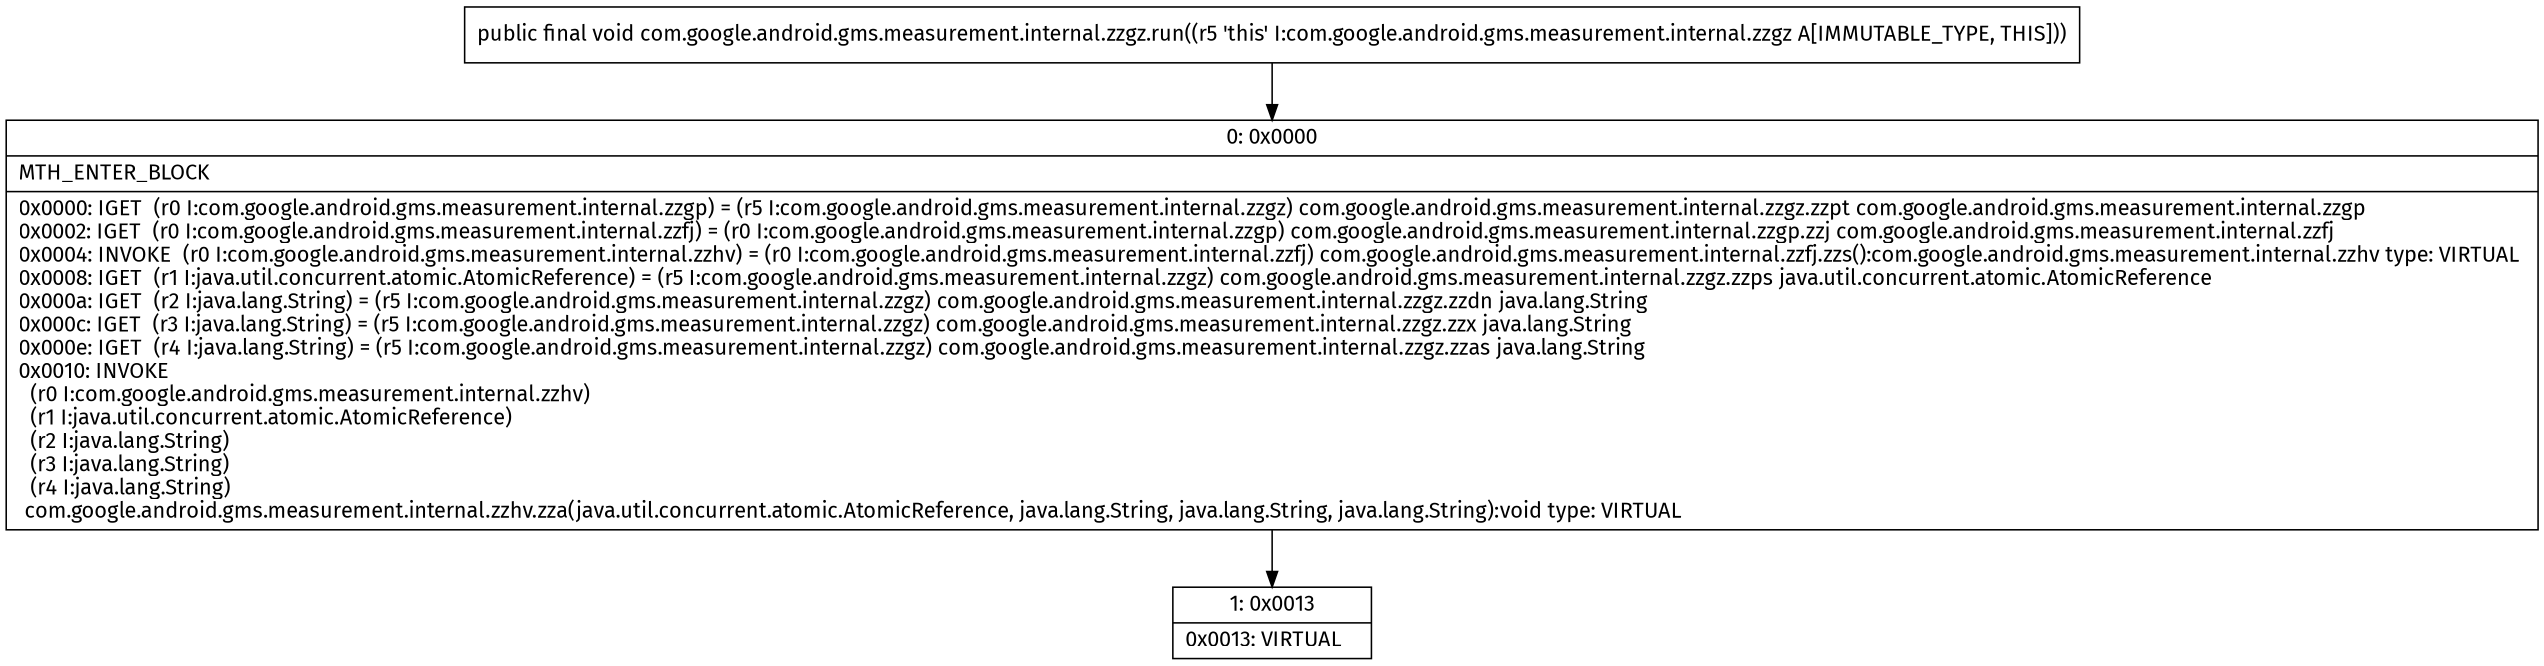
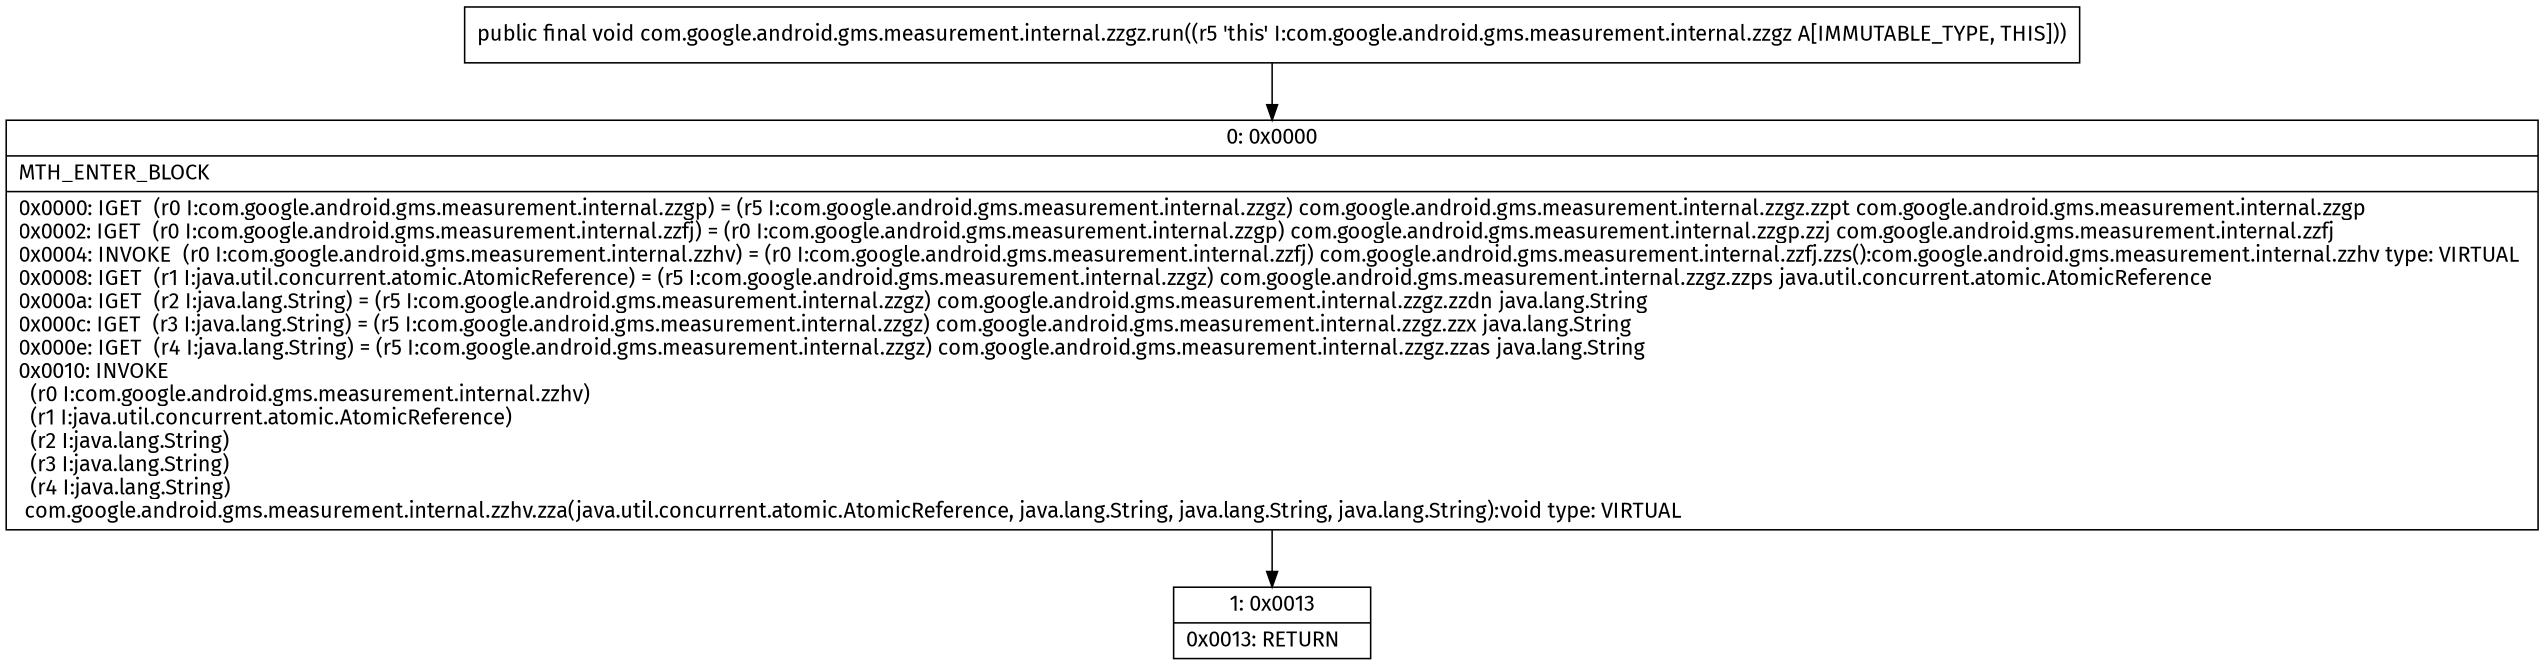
(1272, 640) -> (1272, 640)
